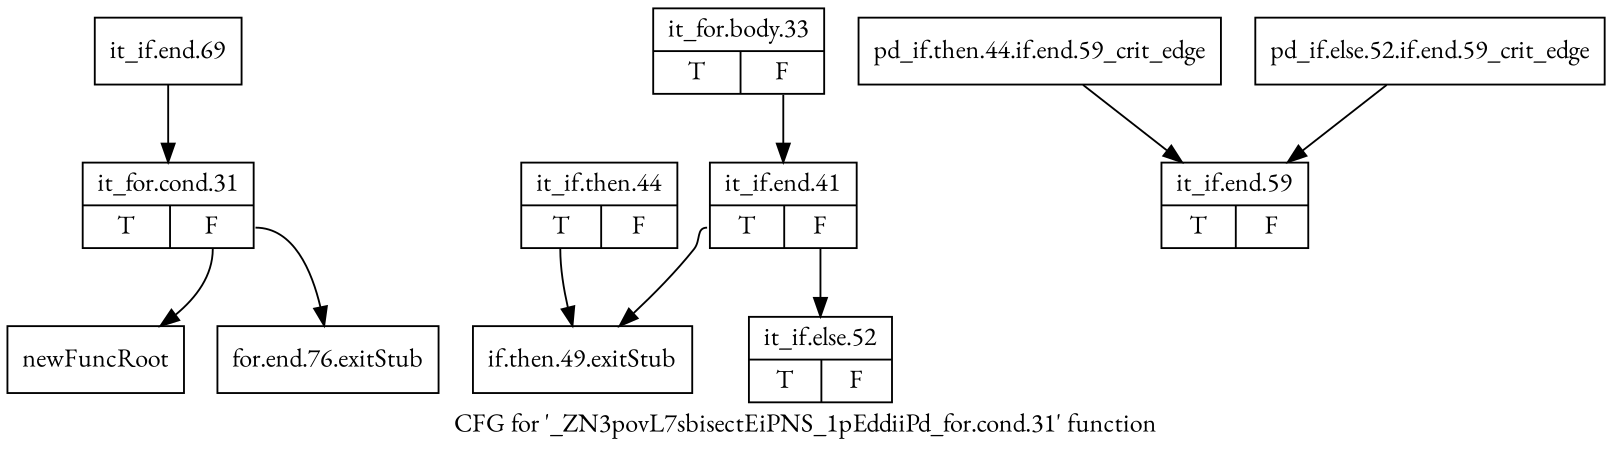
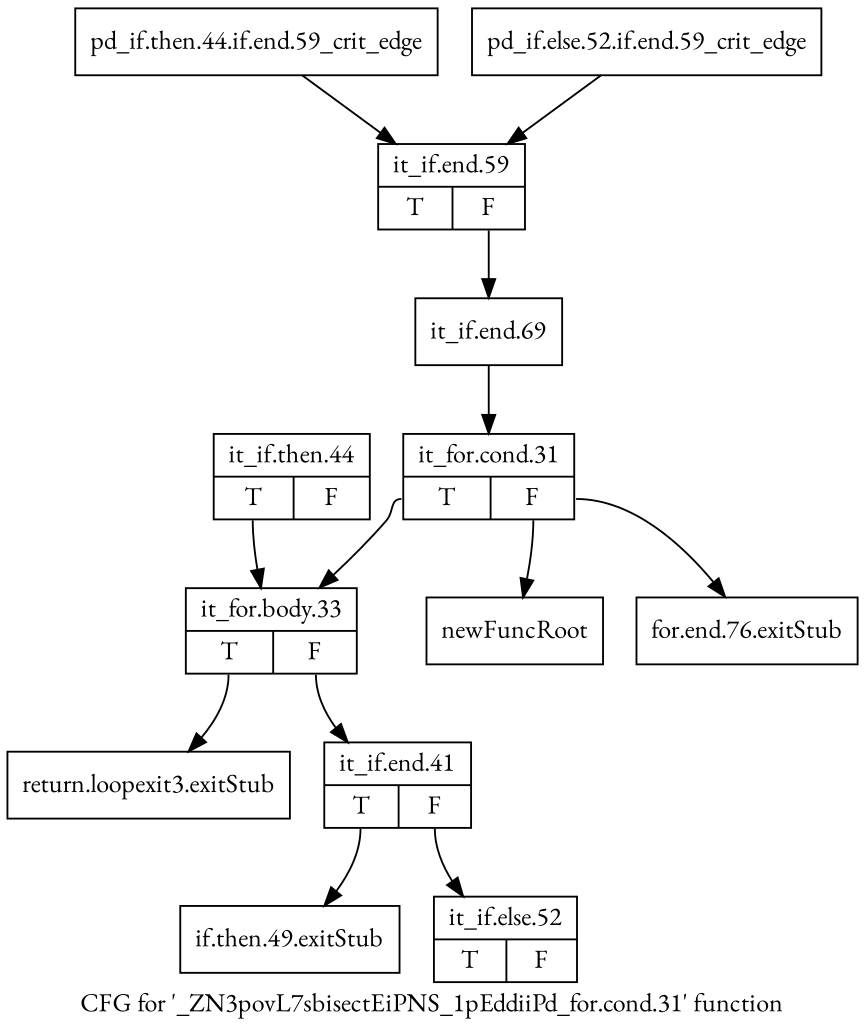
none -> (489, 255)
(562, 278) -> (254, 545)
none -> (370, 538)
none -> (149, 785)
